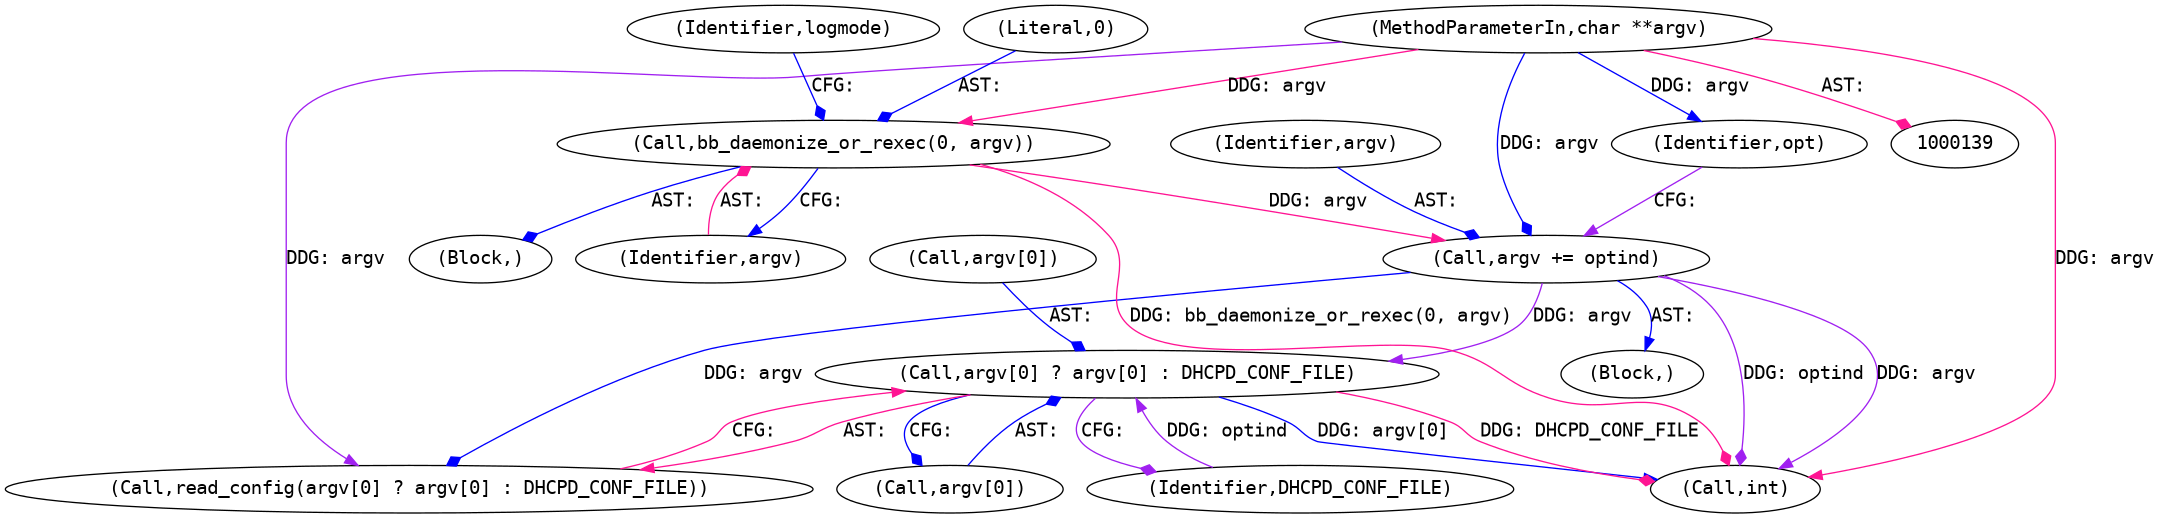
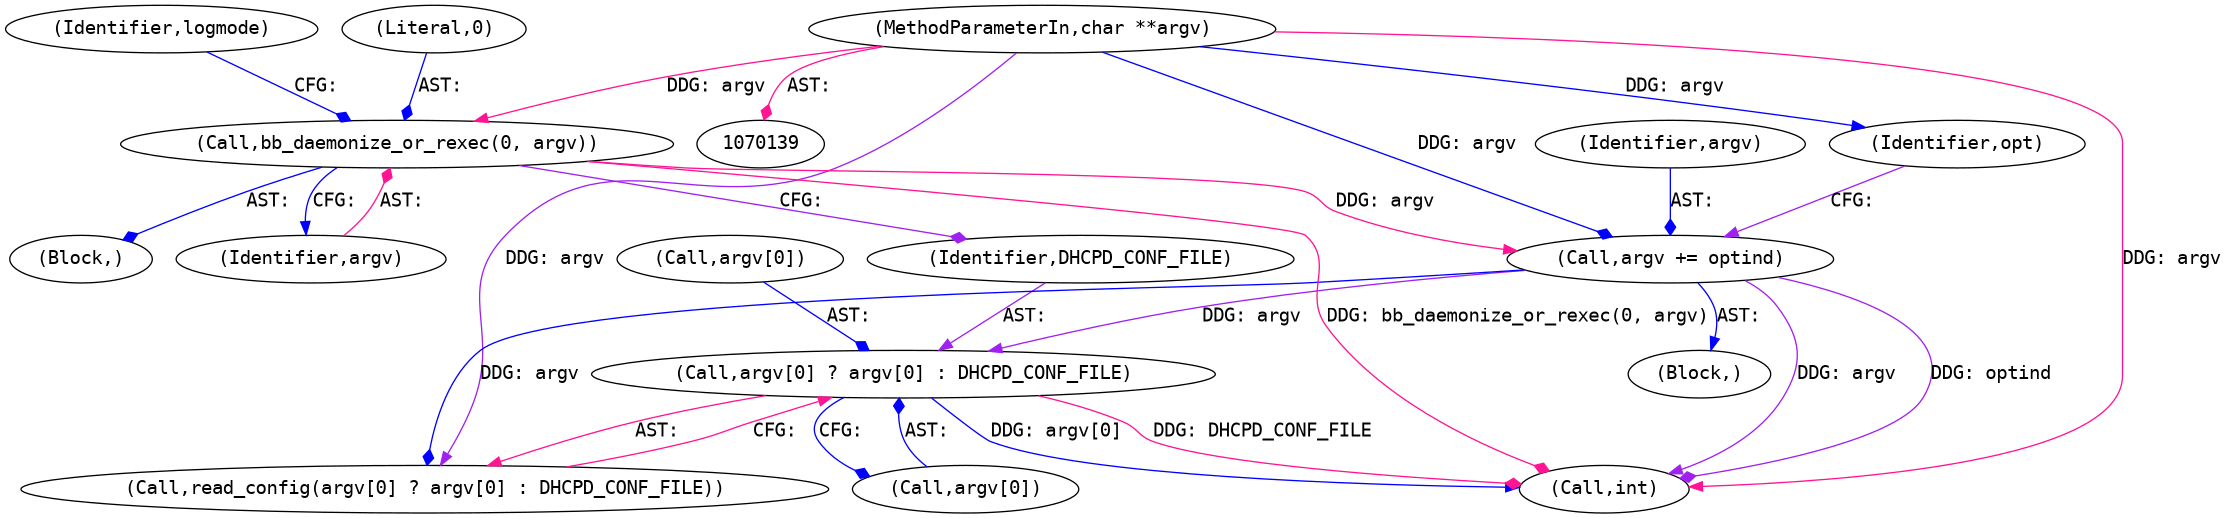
(1955, 144) -> (761, 144)
(1227, 432) -> (1030, 317)
(1086, 447) -> (735, 201)
